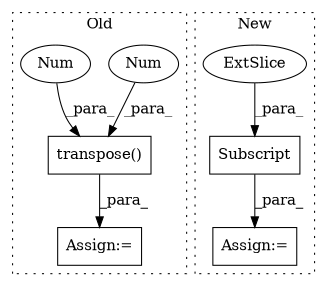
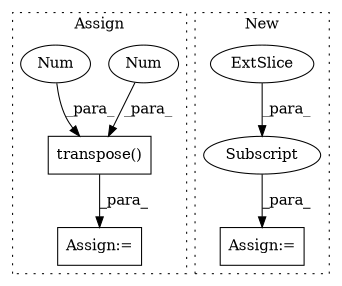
(100, 25) -> (100, 25)
(255, 155) -> (262, 155)
